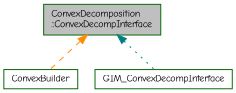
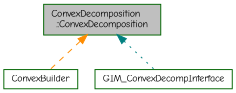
(102, 20) -> (102, 20)
